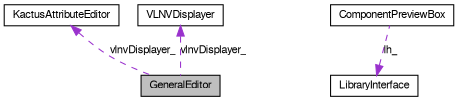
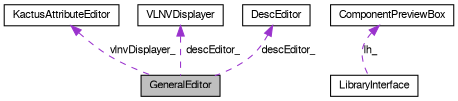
none -> (276, 15)
(385, 45) -> (362, 53)
(214, 51) -> (214, 51)
